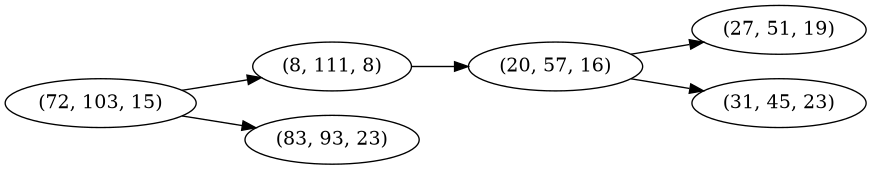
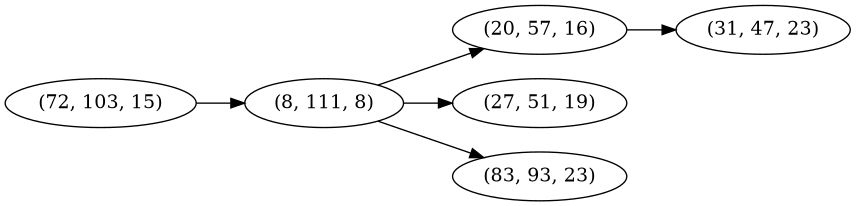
(660, 49) -> (421, 103)
(779, 103) -> (763, 30)
(212, 121) -> (424, 137)
